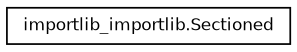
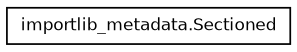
(149, 26) -> (149, 26)
